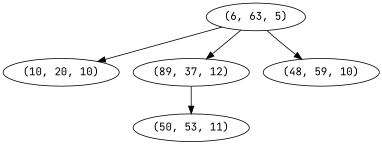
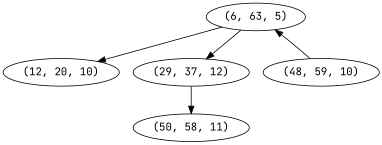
(281, 43) -> (296, 46)
(61, 72) -> (61, 72)
(191, 72) -> (191, 72)
(191, 128) -> (191, 128)
